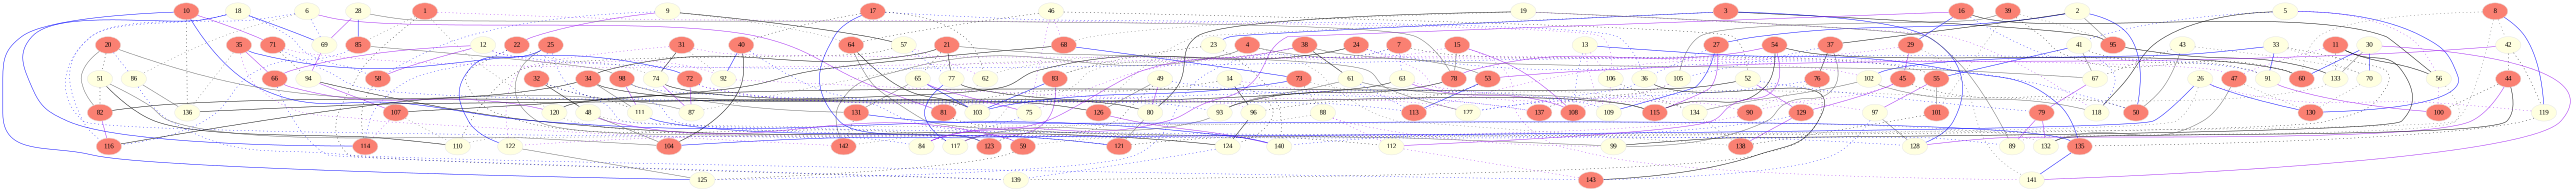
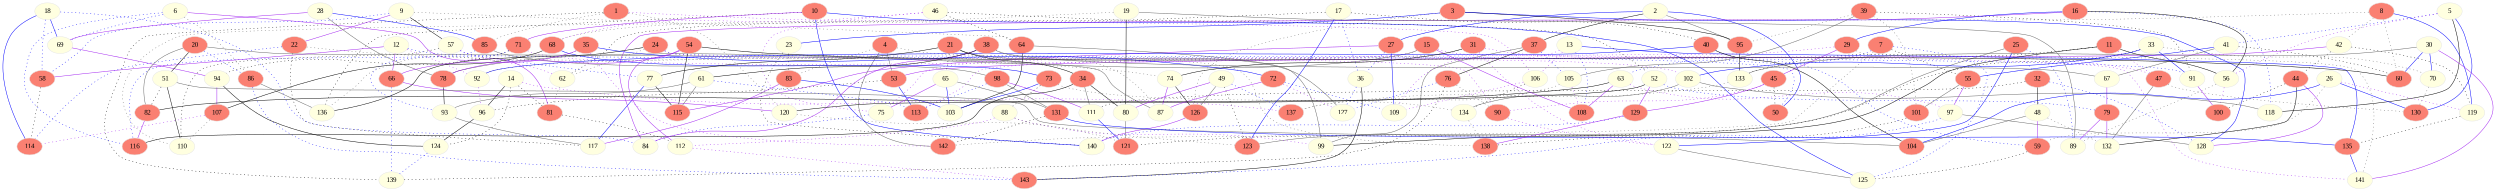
(873, 11) -> (1338, 11)
(1935, 35) -> none
(2182, 45) -> none
(104, 62) -> (180, 62)
(134, 79) -> (251, 79)
